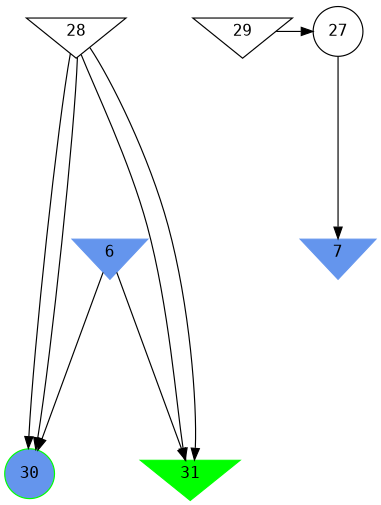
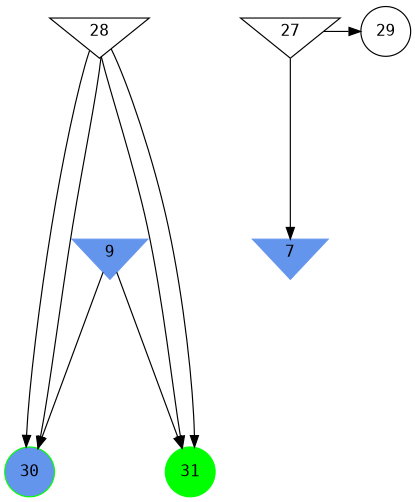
(243, 31) -> (386, 31)
(289, 31) -> (336, 31)
(338, 31) -> (290, 31)
(110, 253) -> (110, 253)
(190, 474) -> (190, 472)
